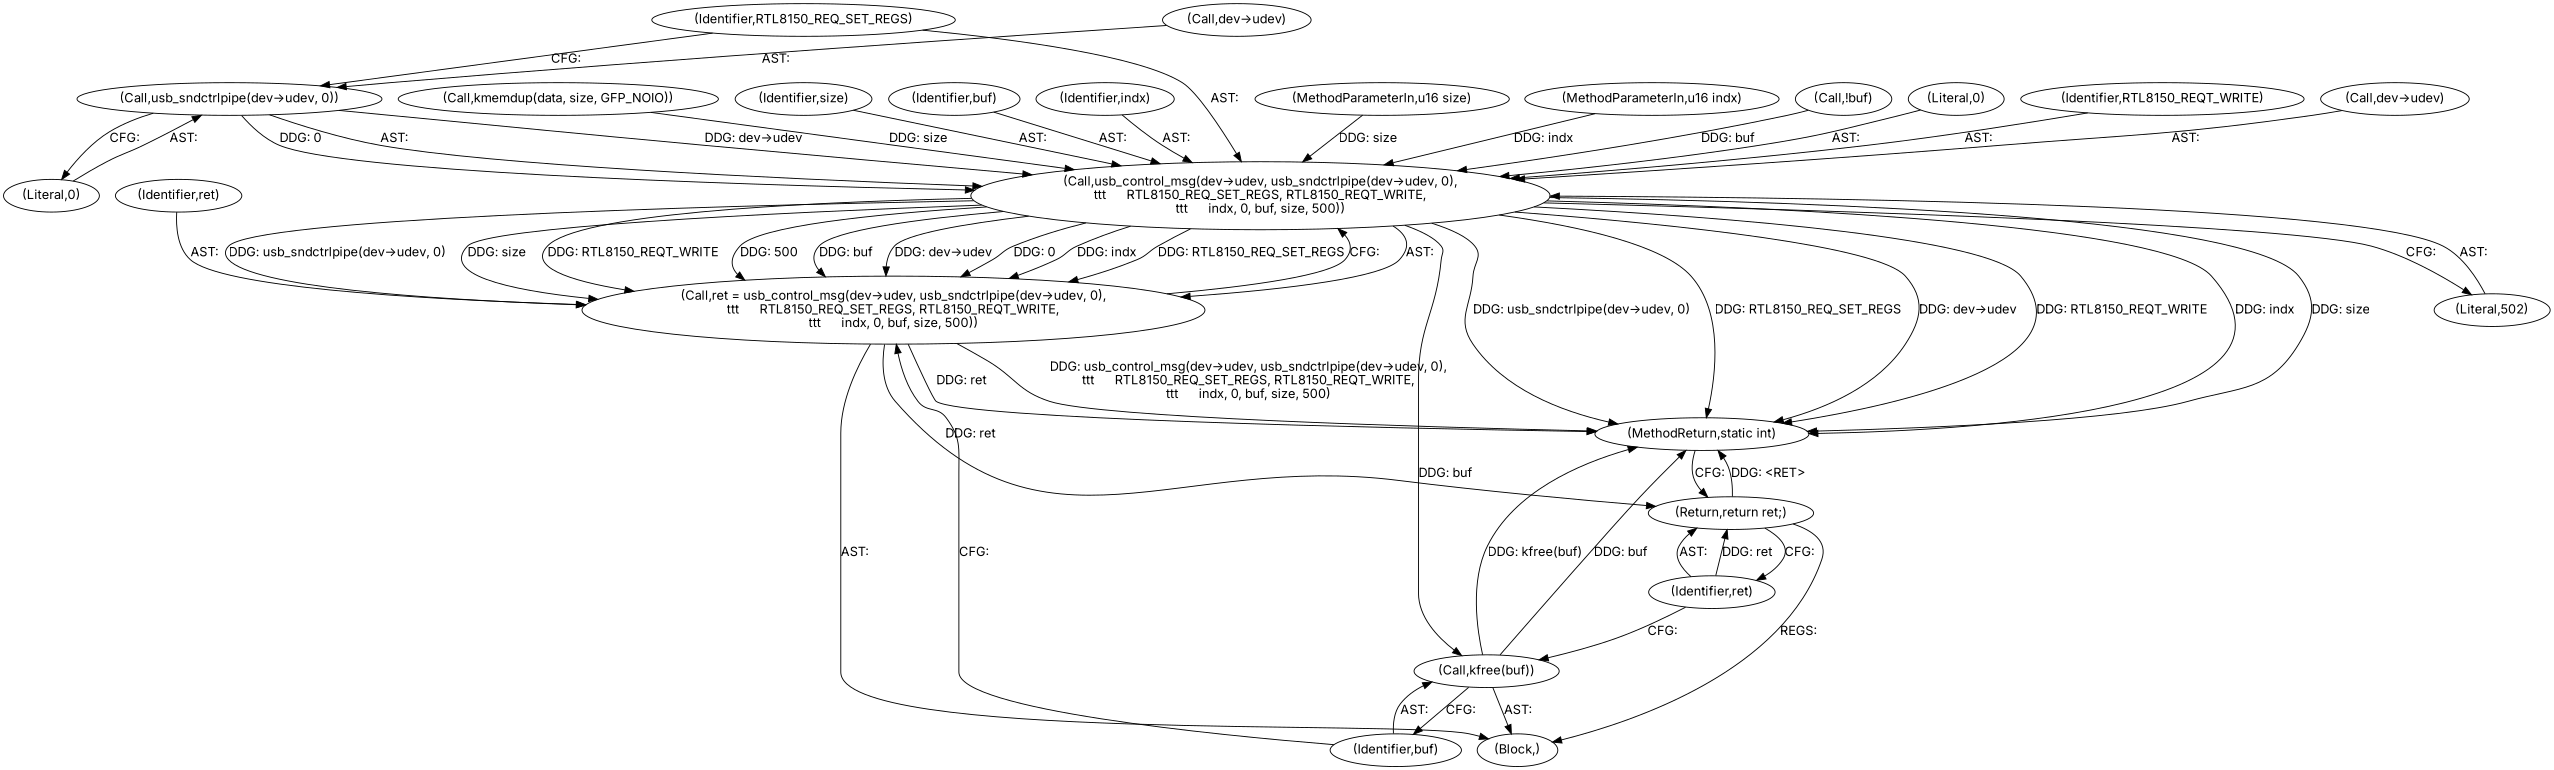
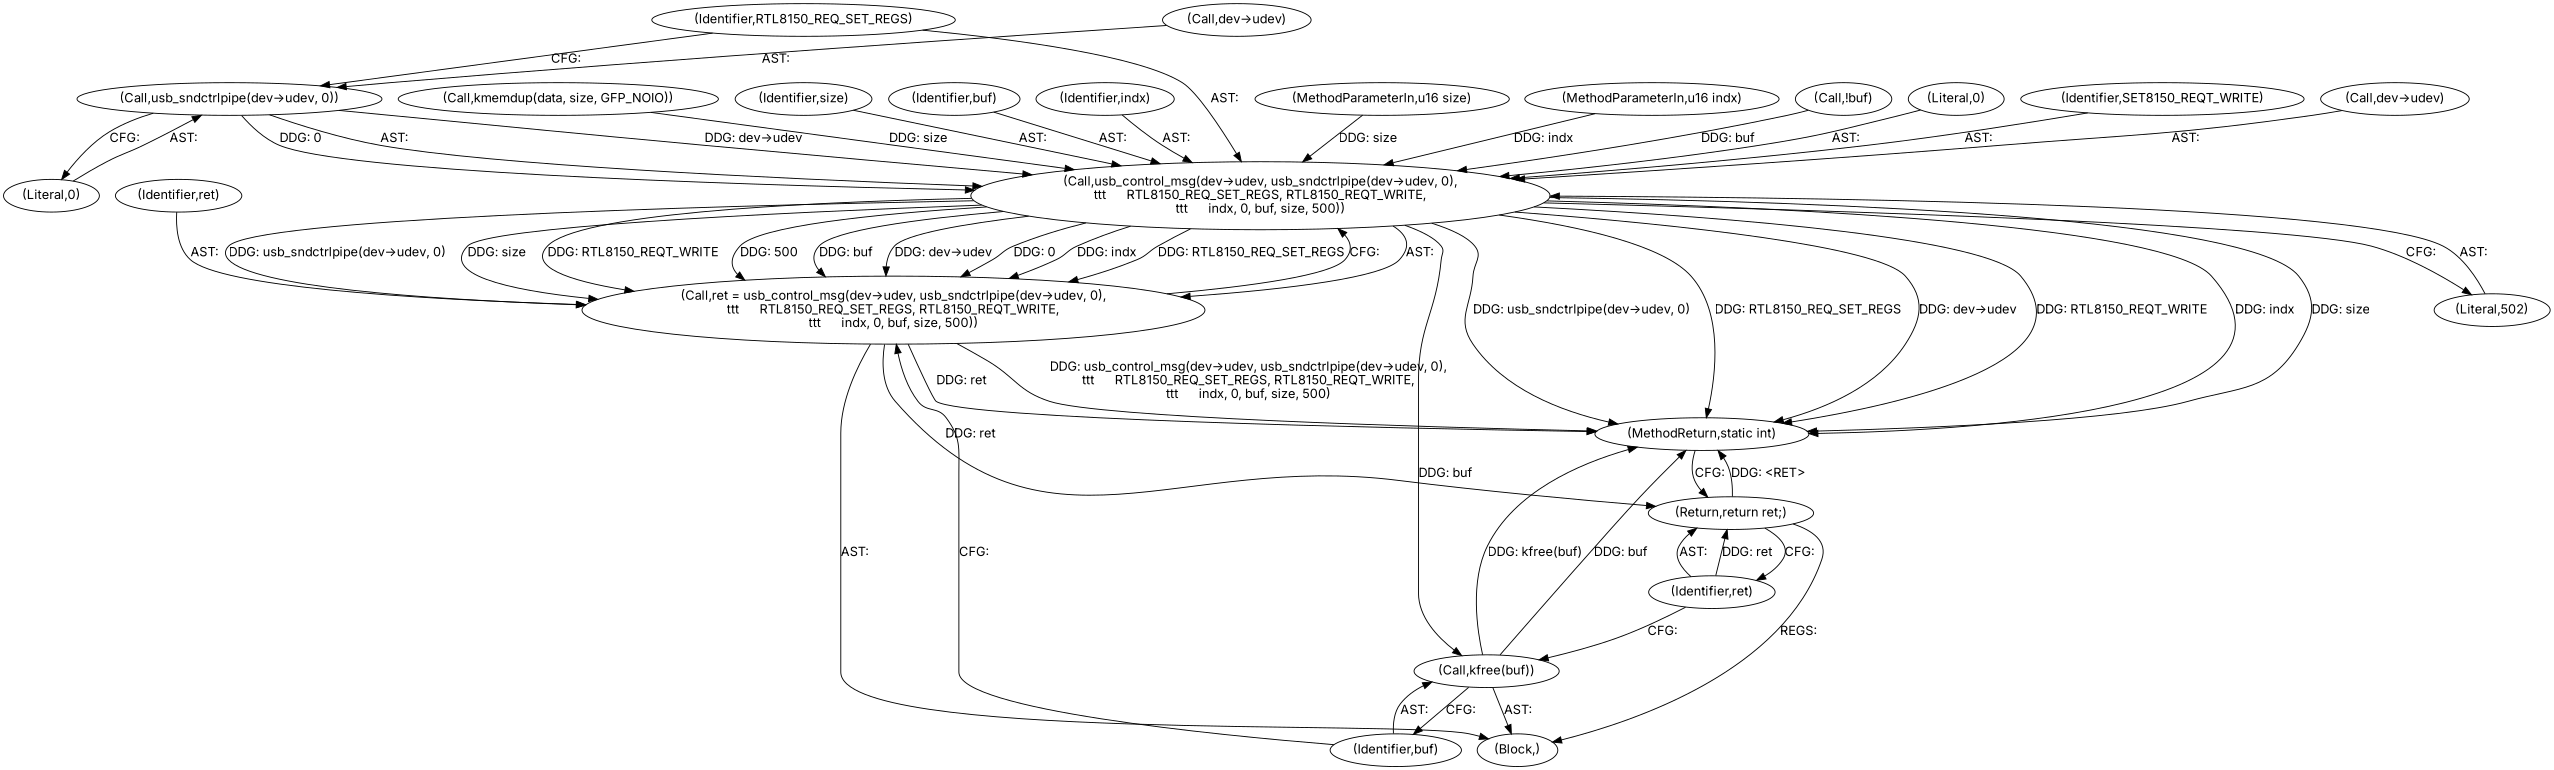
(2162, 99) -> (2162, 99)
